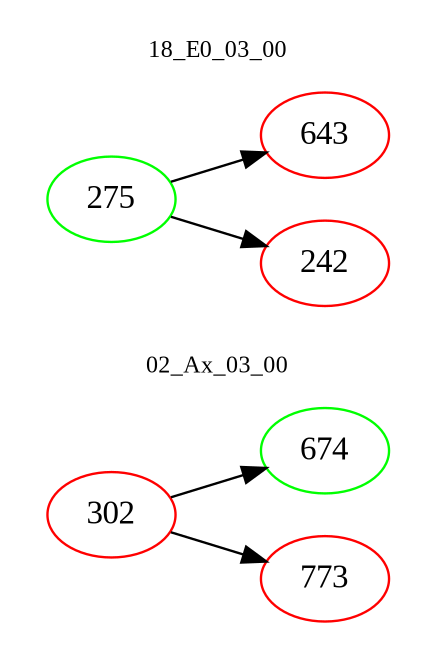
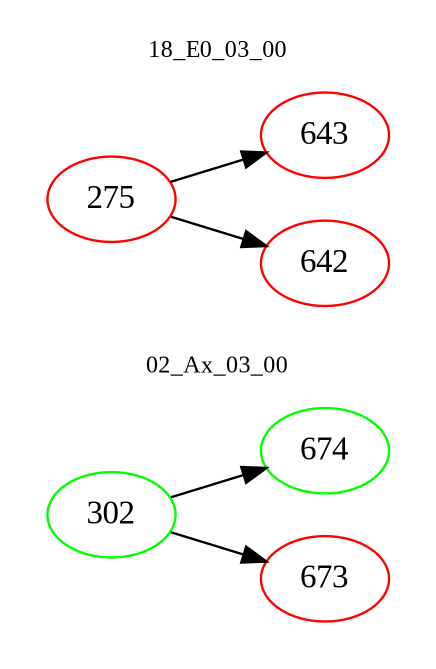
(111, 199) -> (111, 199)
(325, 263) -> (325, 263)
(111, 515) -> (111, 515)
(325, 579) -> (325, 579)
